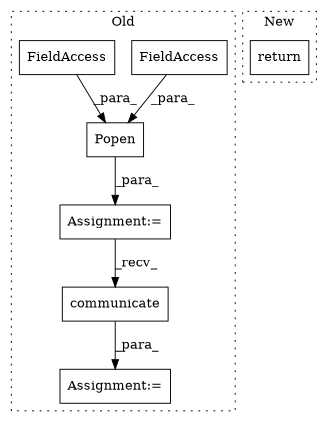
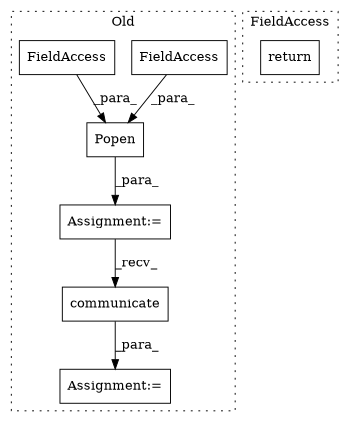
(280, 22) -> (290, 22)
